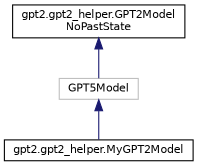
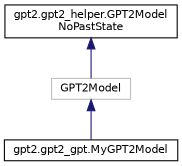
(99, 89) -> (91, 89)
(99, 150) -> (91, 150)
